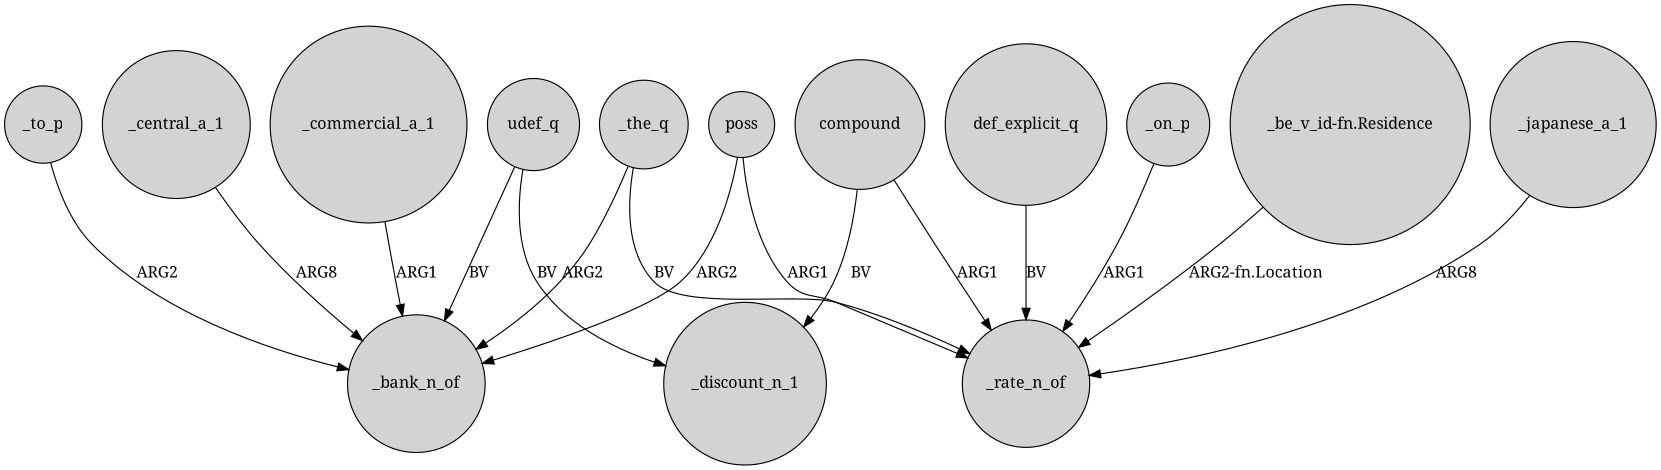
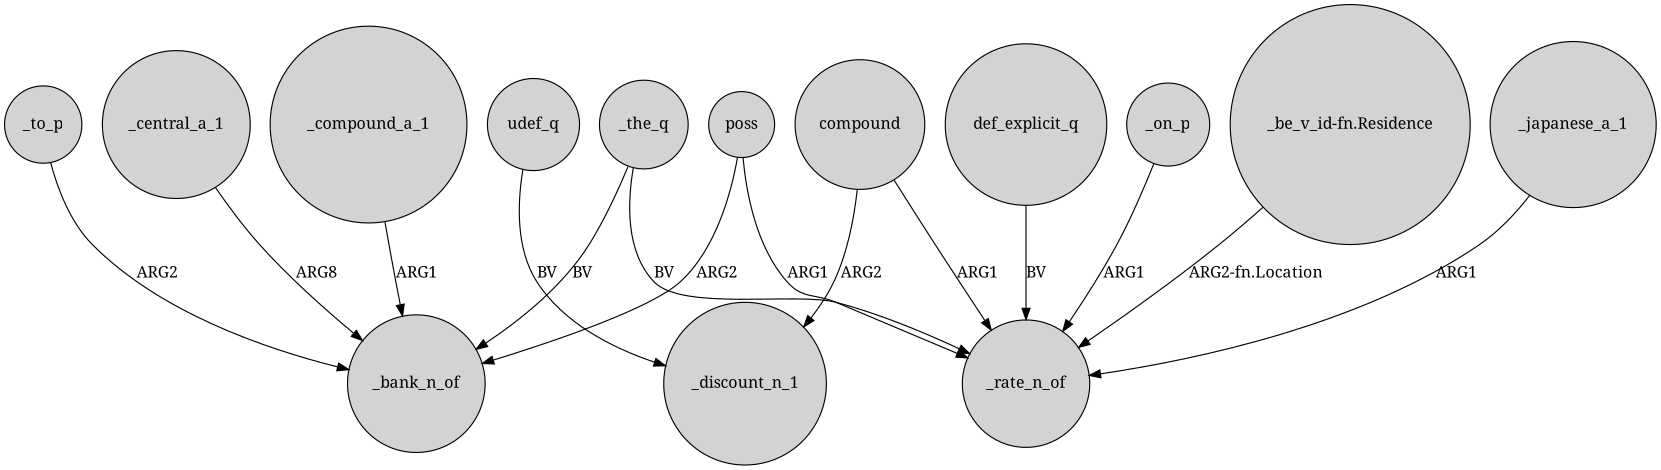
(369, 125) -> (369, 125)
(482, 239) -> none
(583, 273) -> (583, 273)
(862, 273) -> (862, 273)
(1457, 273) -> (1457, 273)
